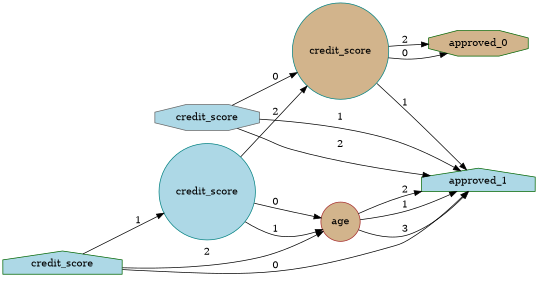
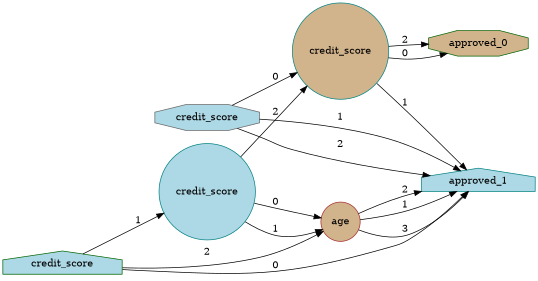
(478, 181) -> (478, 181)
